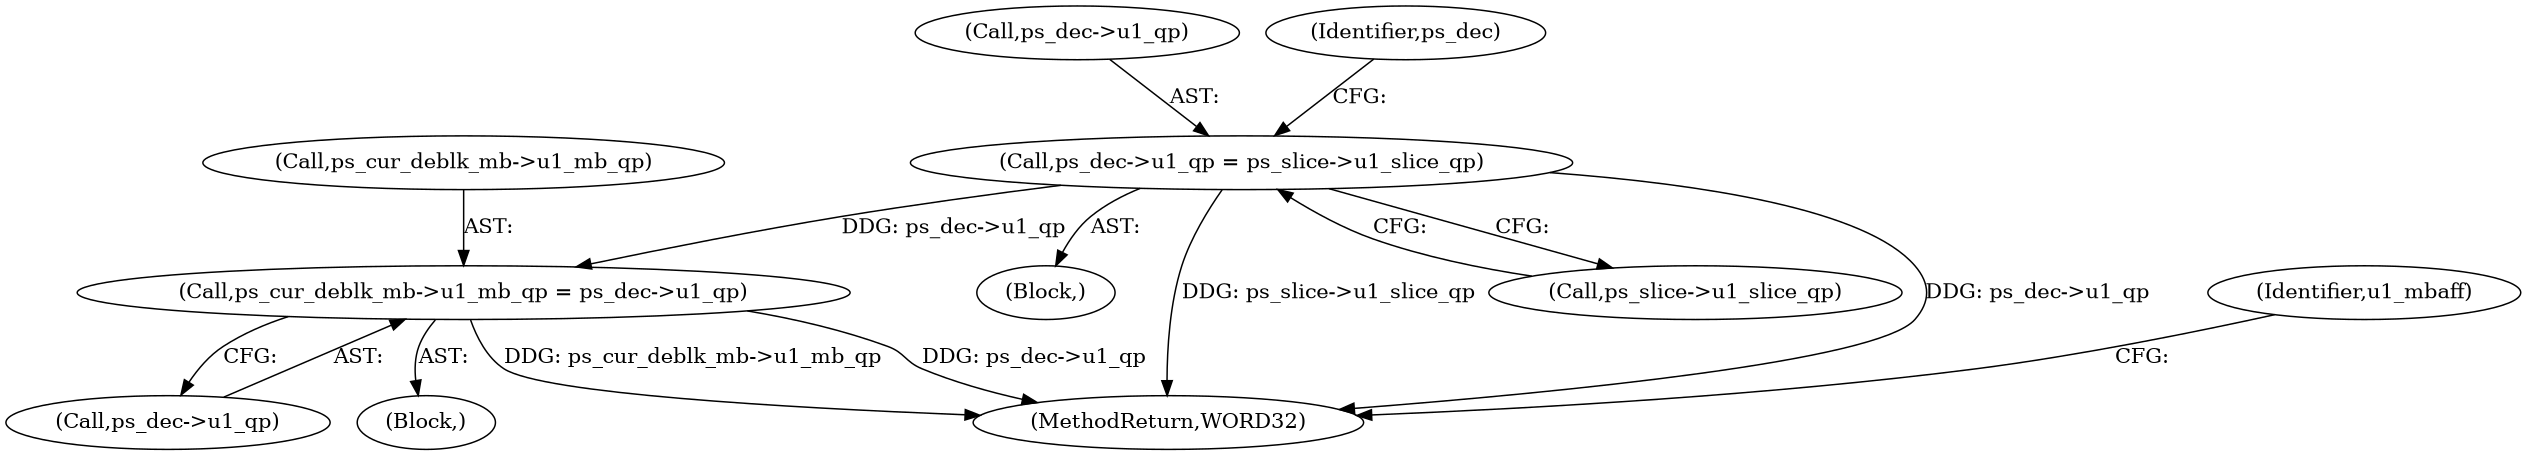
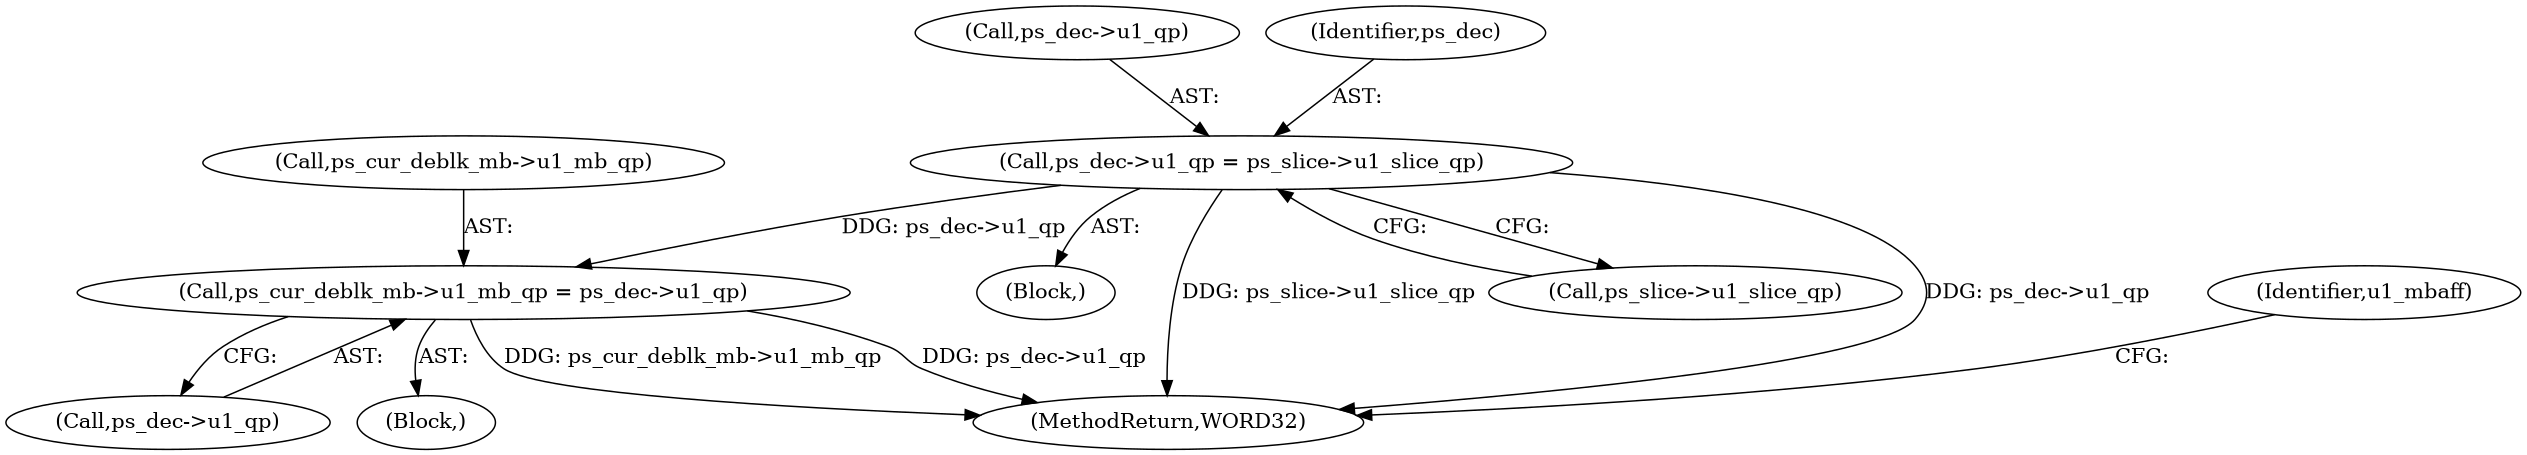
(1363, 98) -> (1361, 98)
